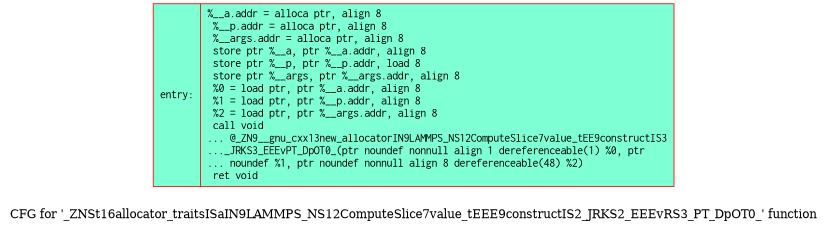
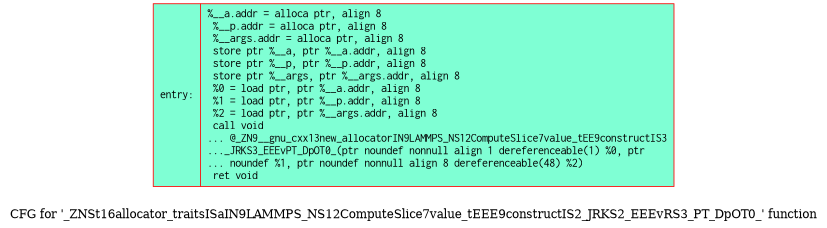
(314, 64) -> (317, 64)
